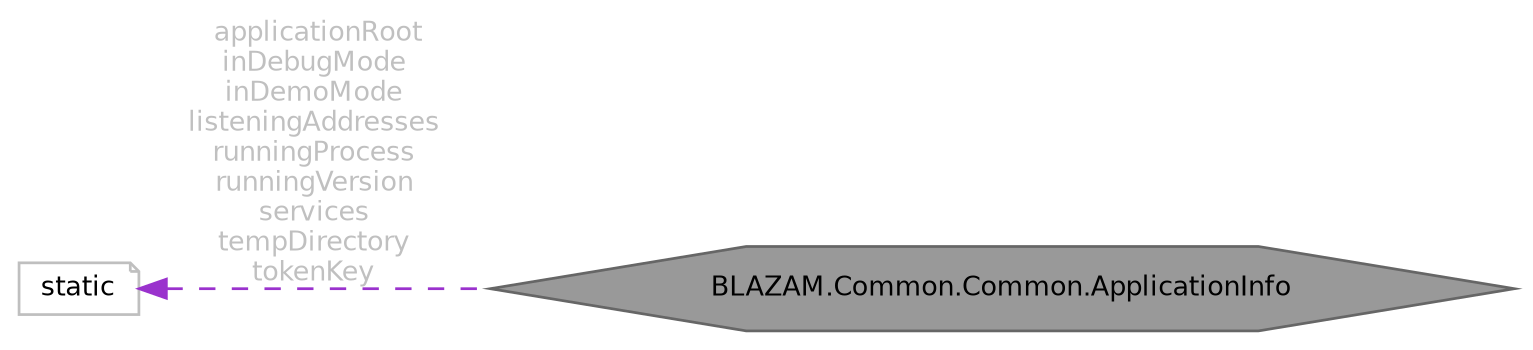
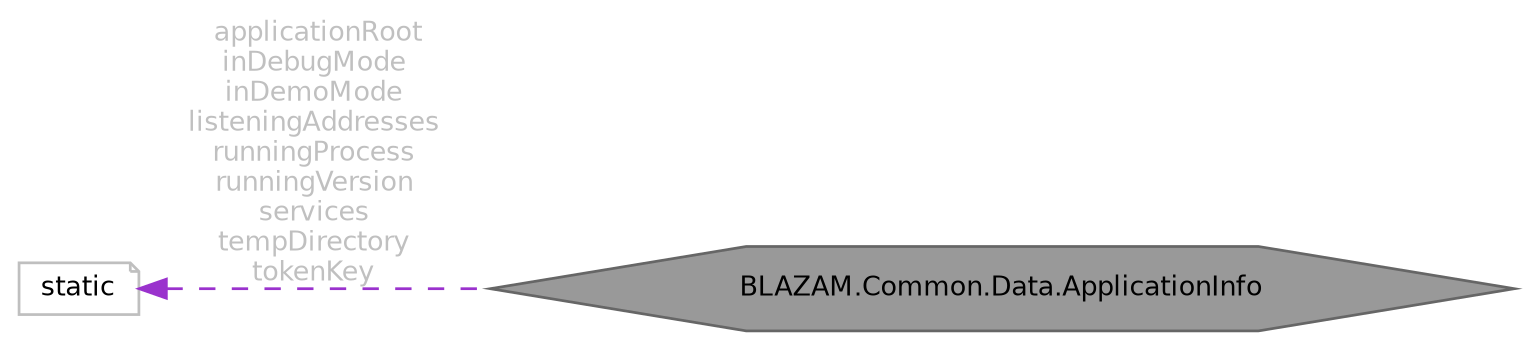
(1002, 289) -> (1002, 289)
